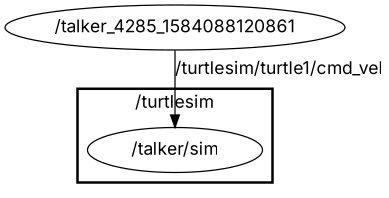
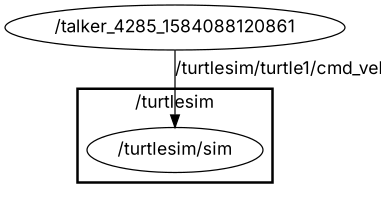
(175, 150) -> (175, 150)
